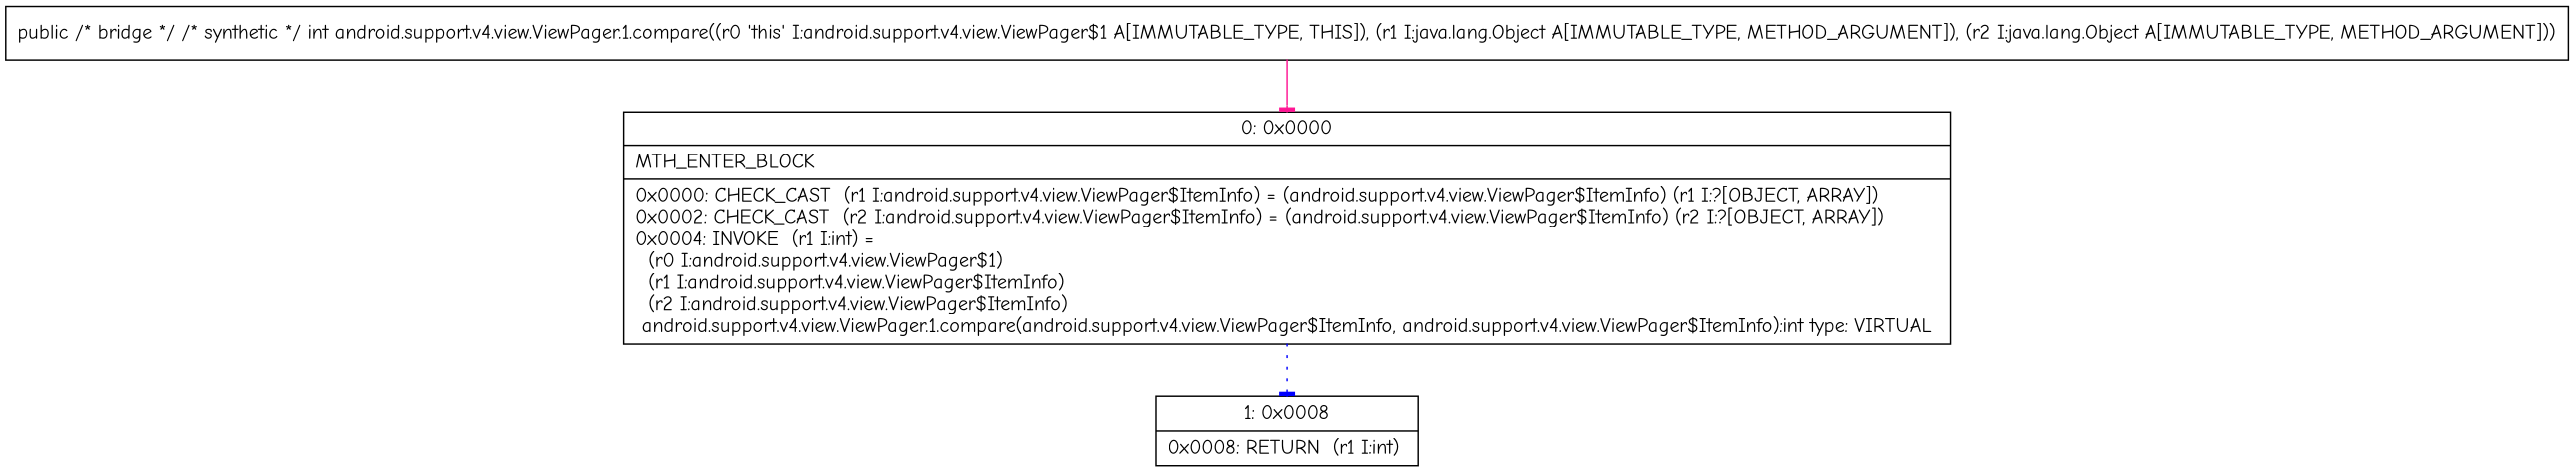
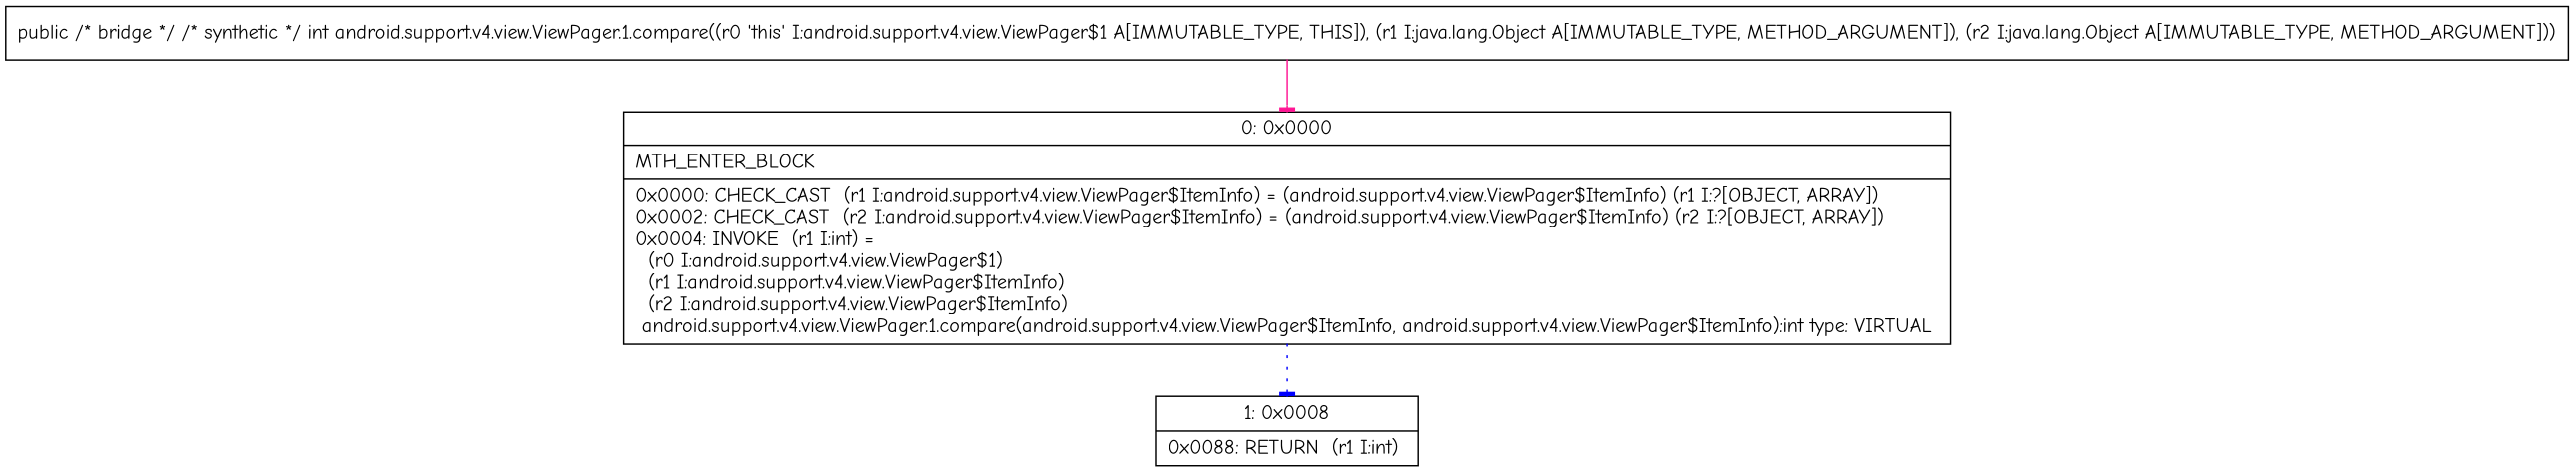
(1287, 448) -> (1286, 448)
